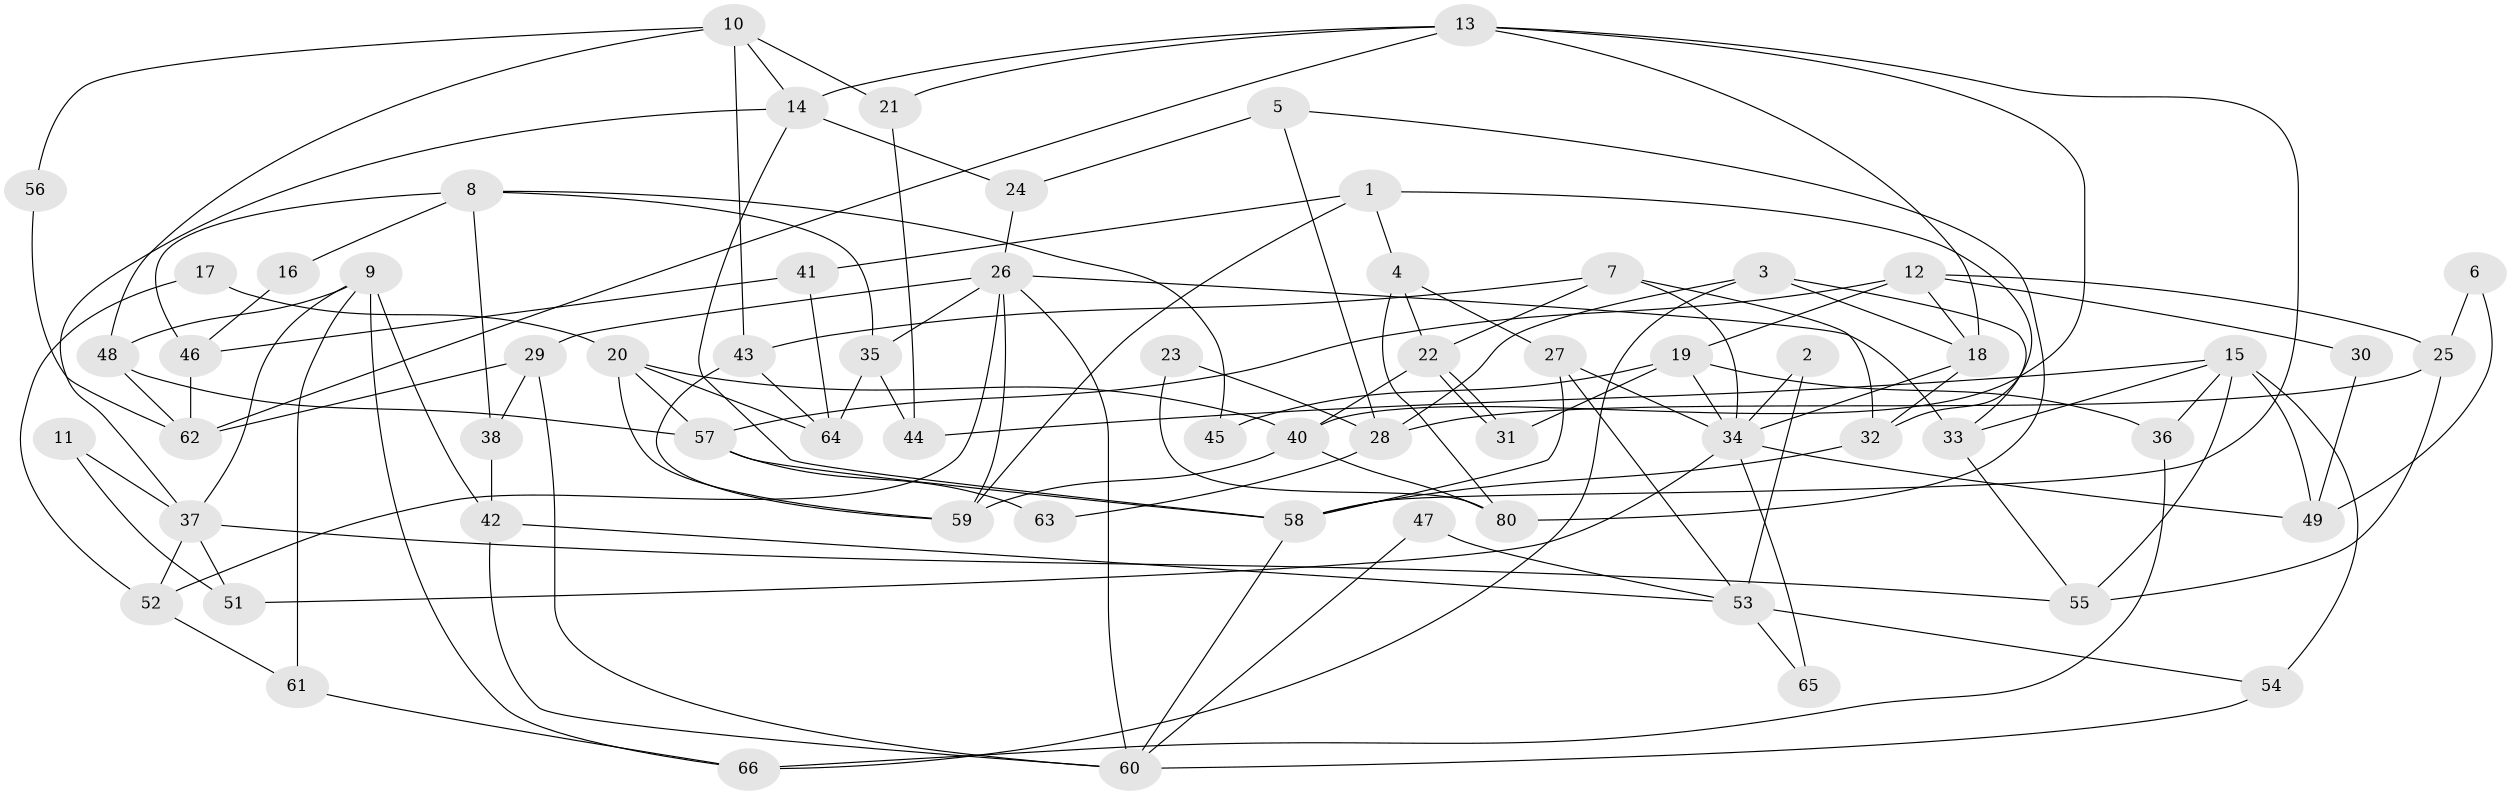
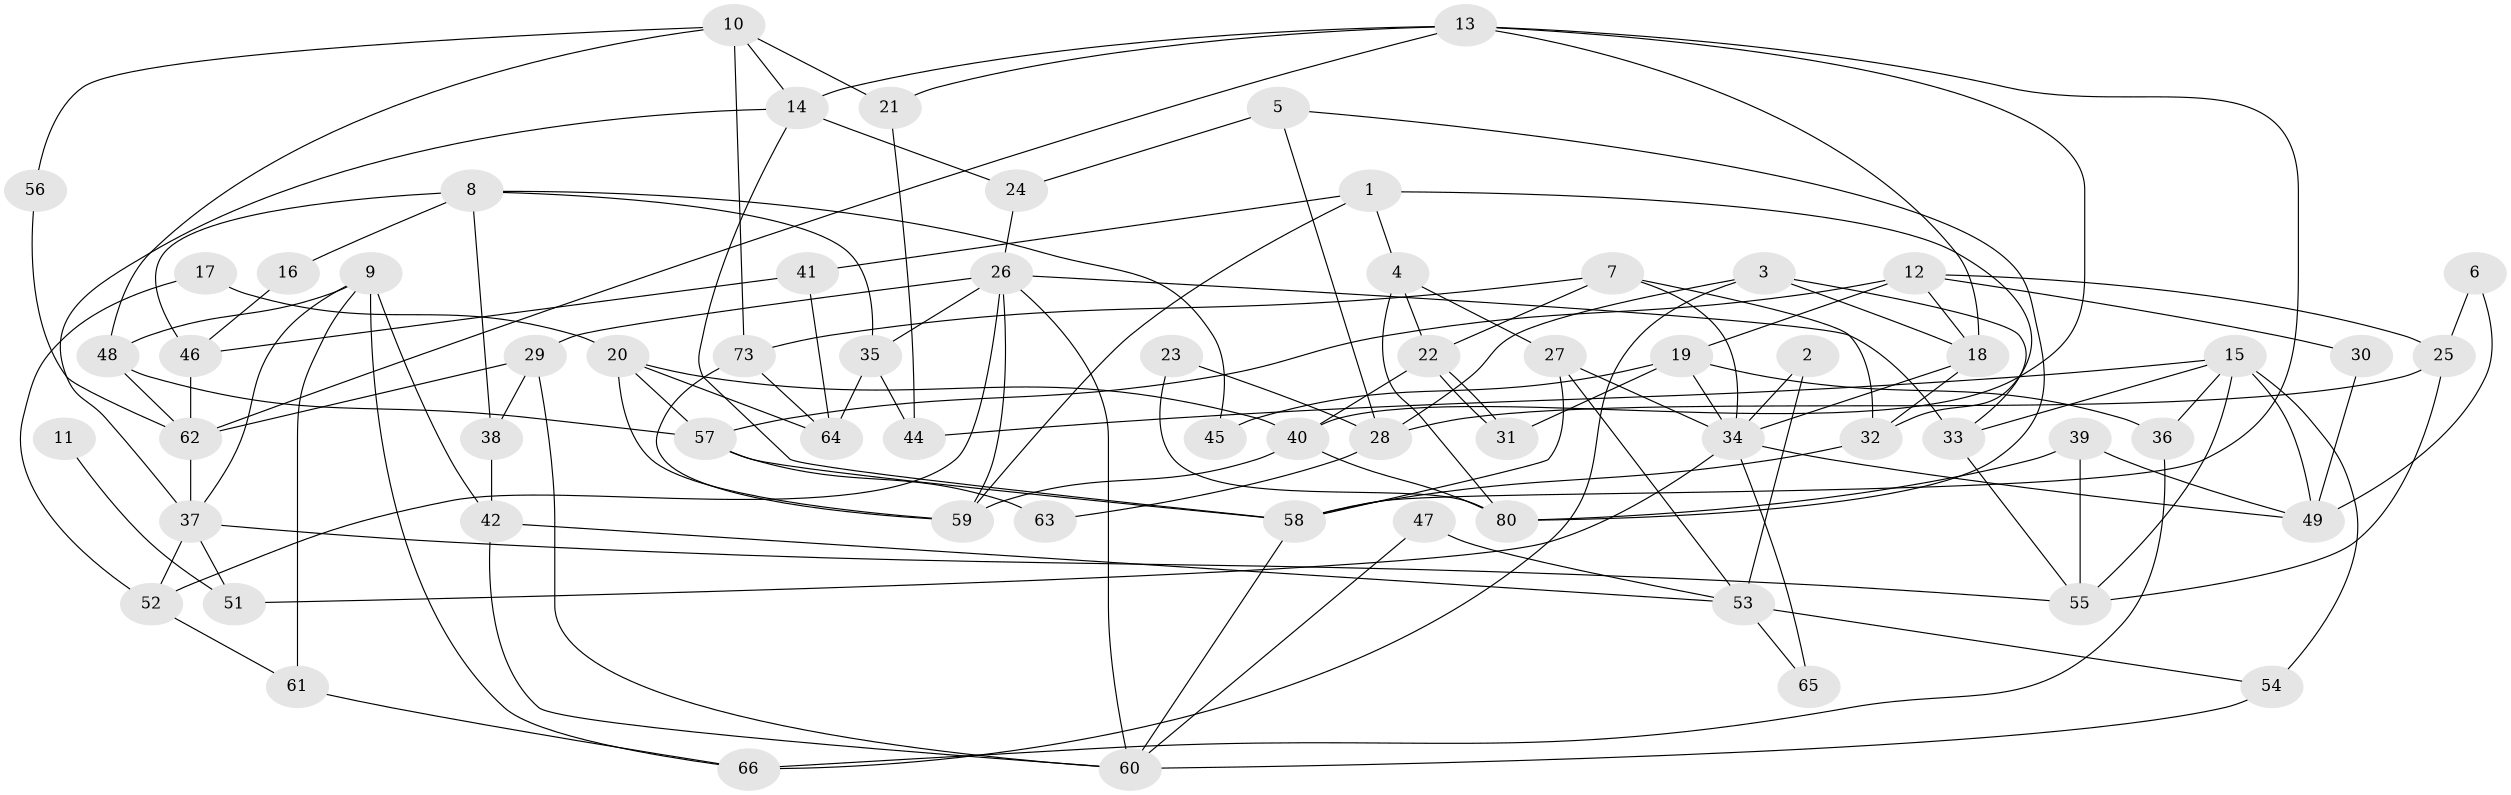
(744, 356) -> (744, 356)
none -> (2080, 439)
(128, 480) -> (191, 480)
